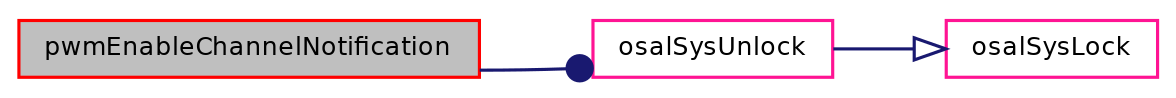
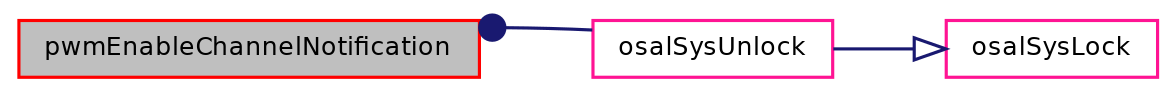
(523, 70) -> (549, 28)
